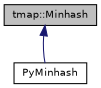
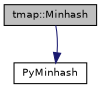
(43, 49) -> (57, 39)
